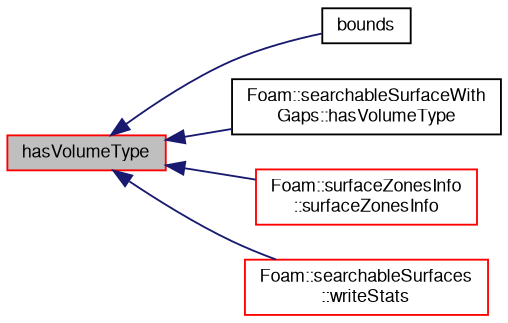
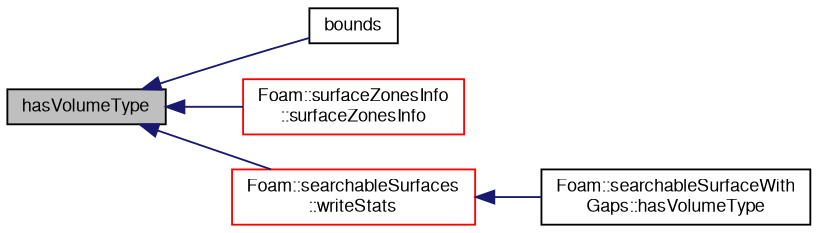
(208, 133) -> (518, 197)
(87, 153) -> (87, 107)
